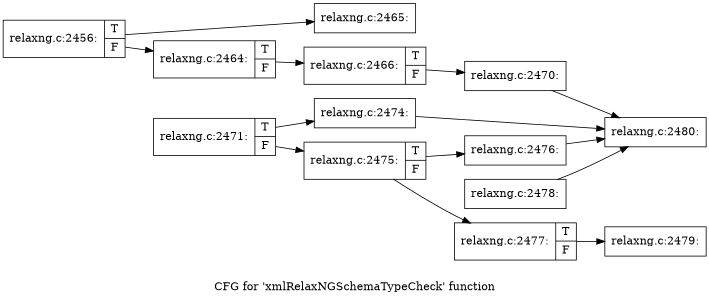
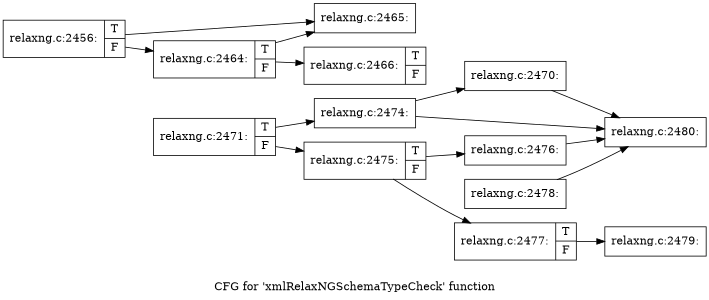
none -> (291, 38)
(441, 71) -> (436, 96)
